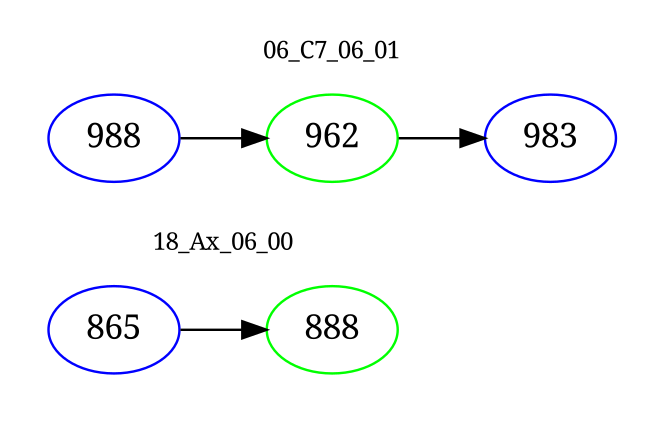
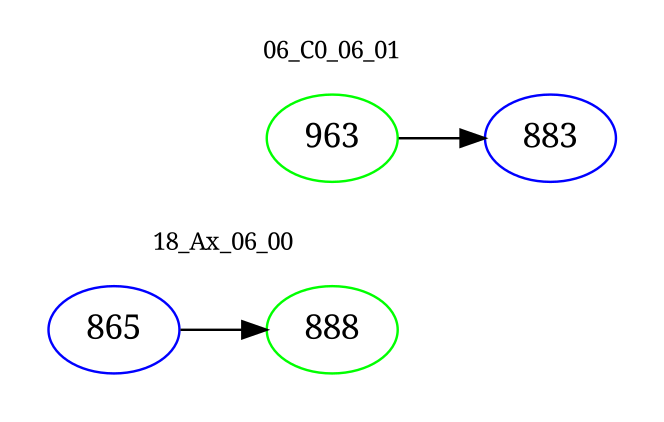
(332, 52) -> (332, 52)
(114, 138) -> none
(332, 138) -> (332, 138)
(550, 138) -> (550, 138)
